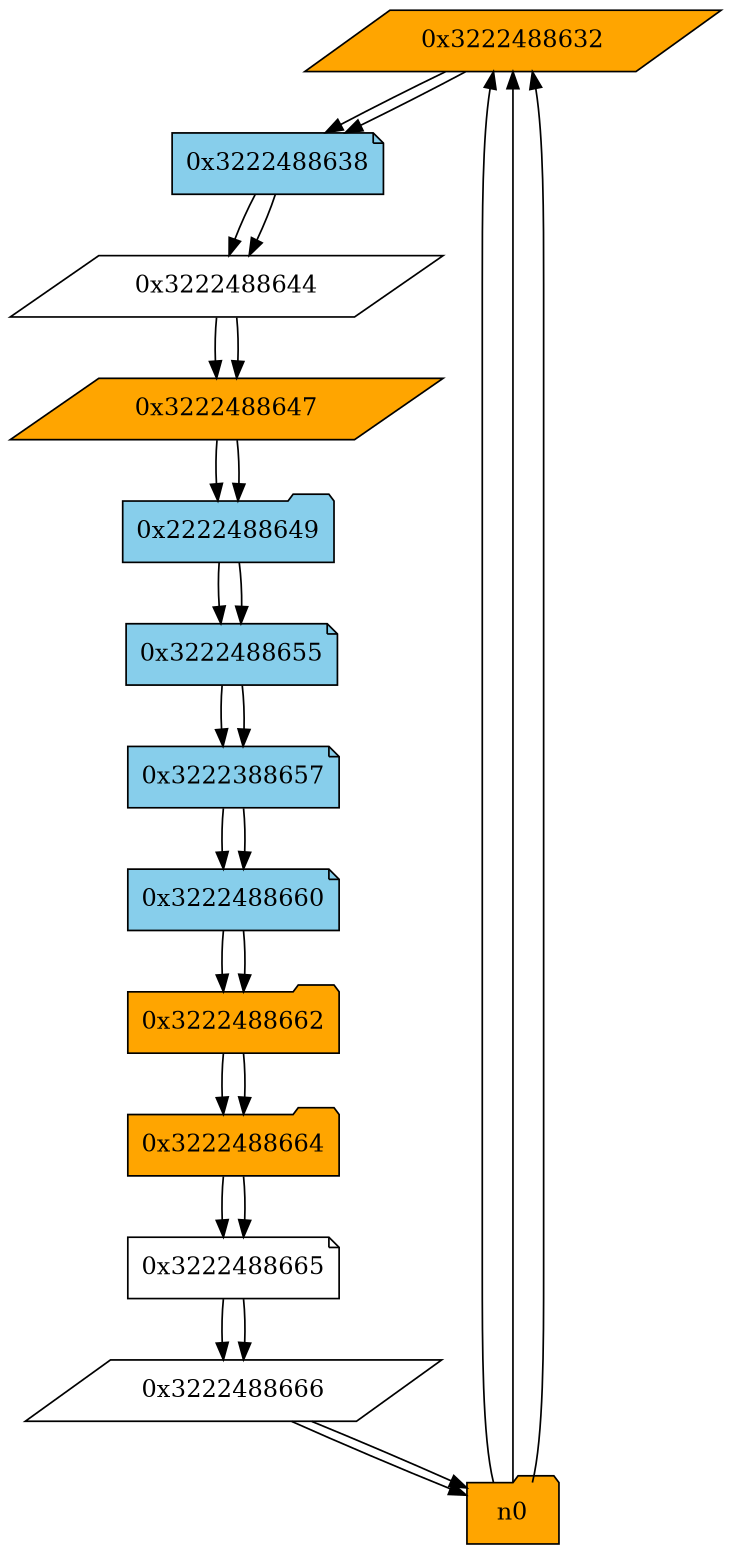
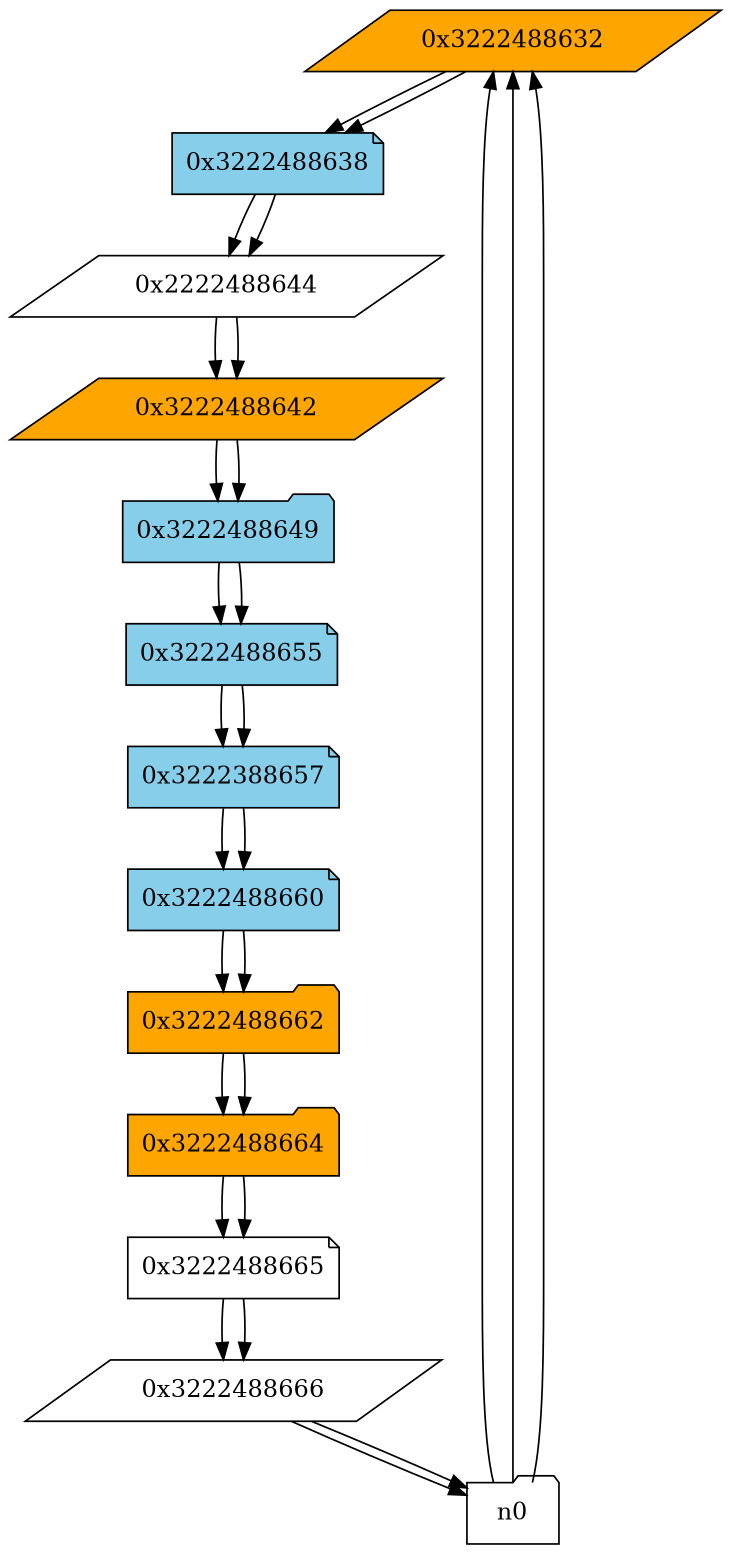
(227, 286) -> (227, 286)
(227, 409) -> (227, 409)
(228, 532) -> (228, 532)
(513, 1513) -> (513, 1513)
